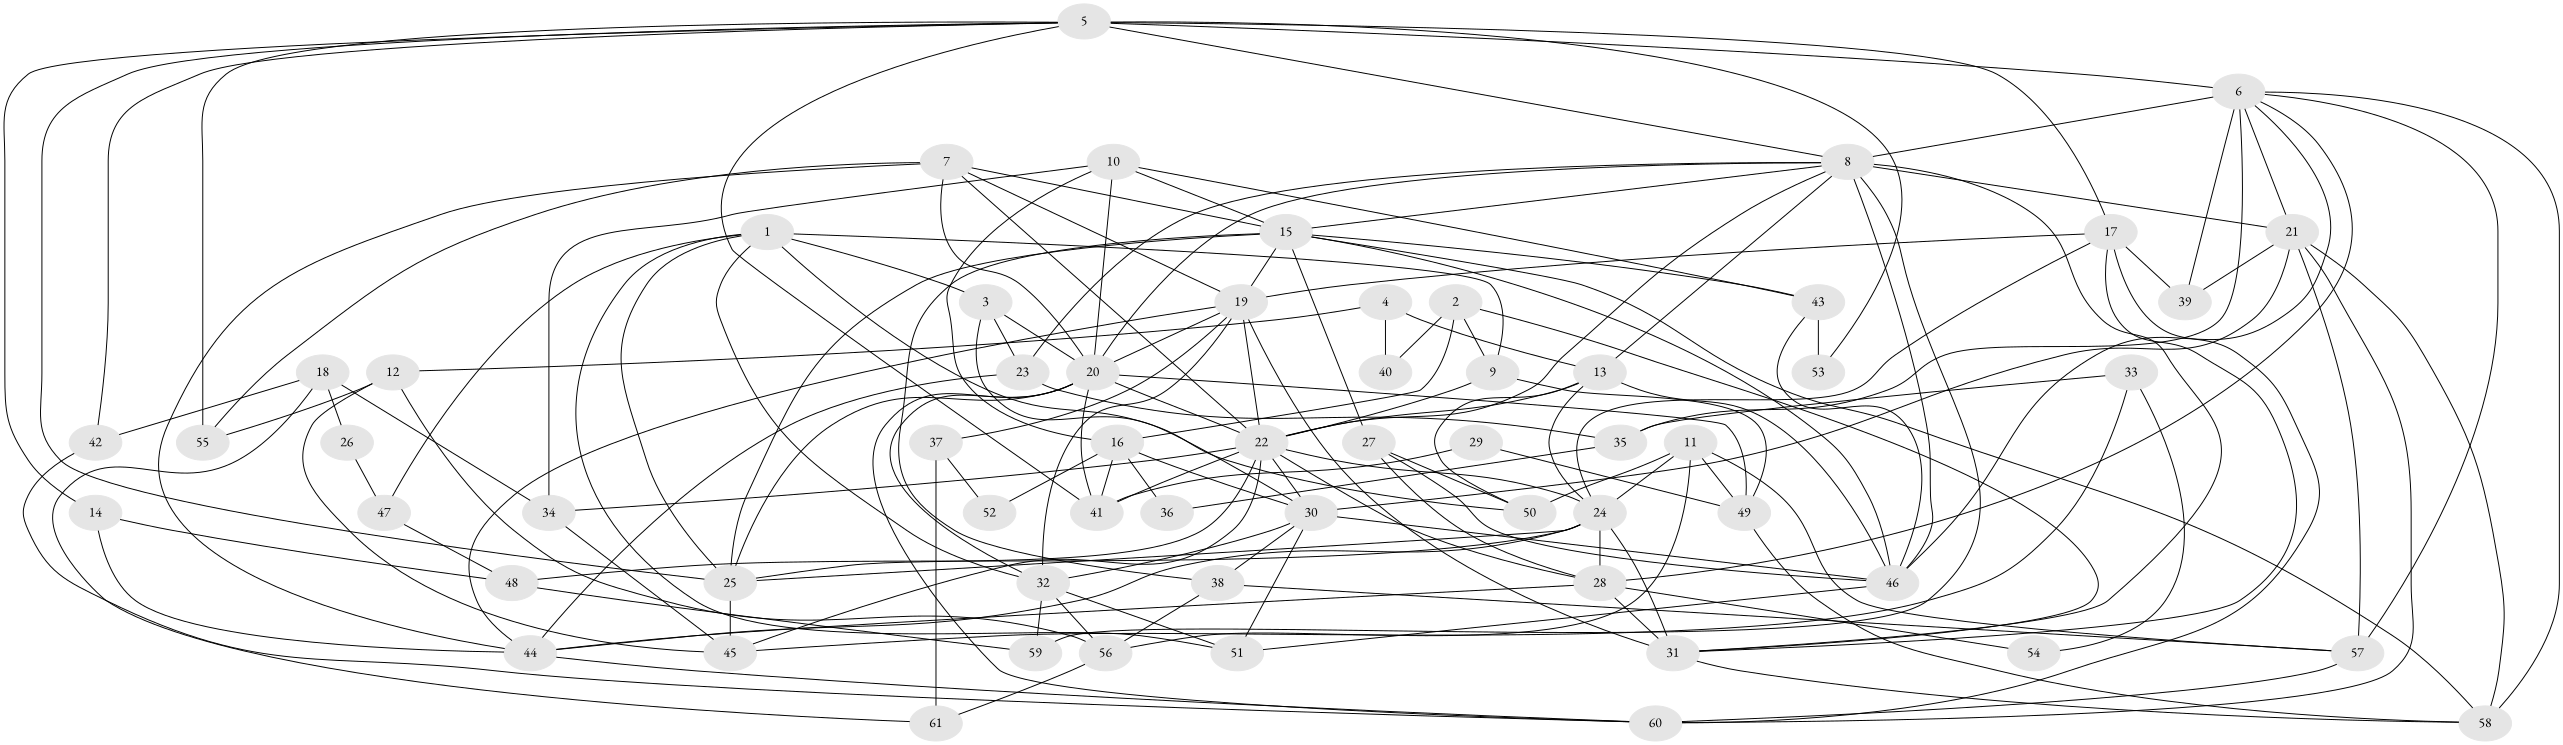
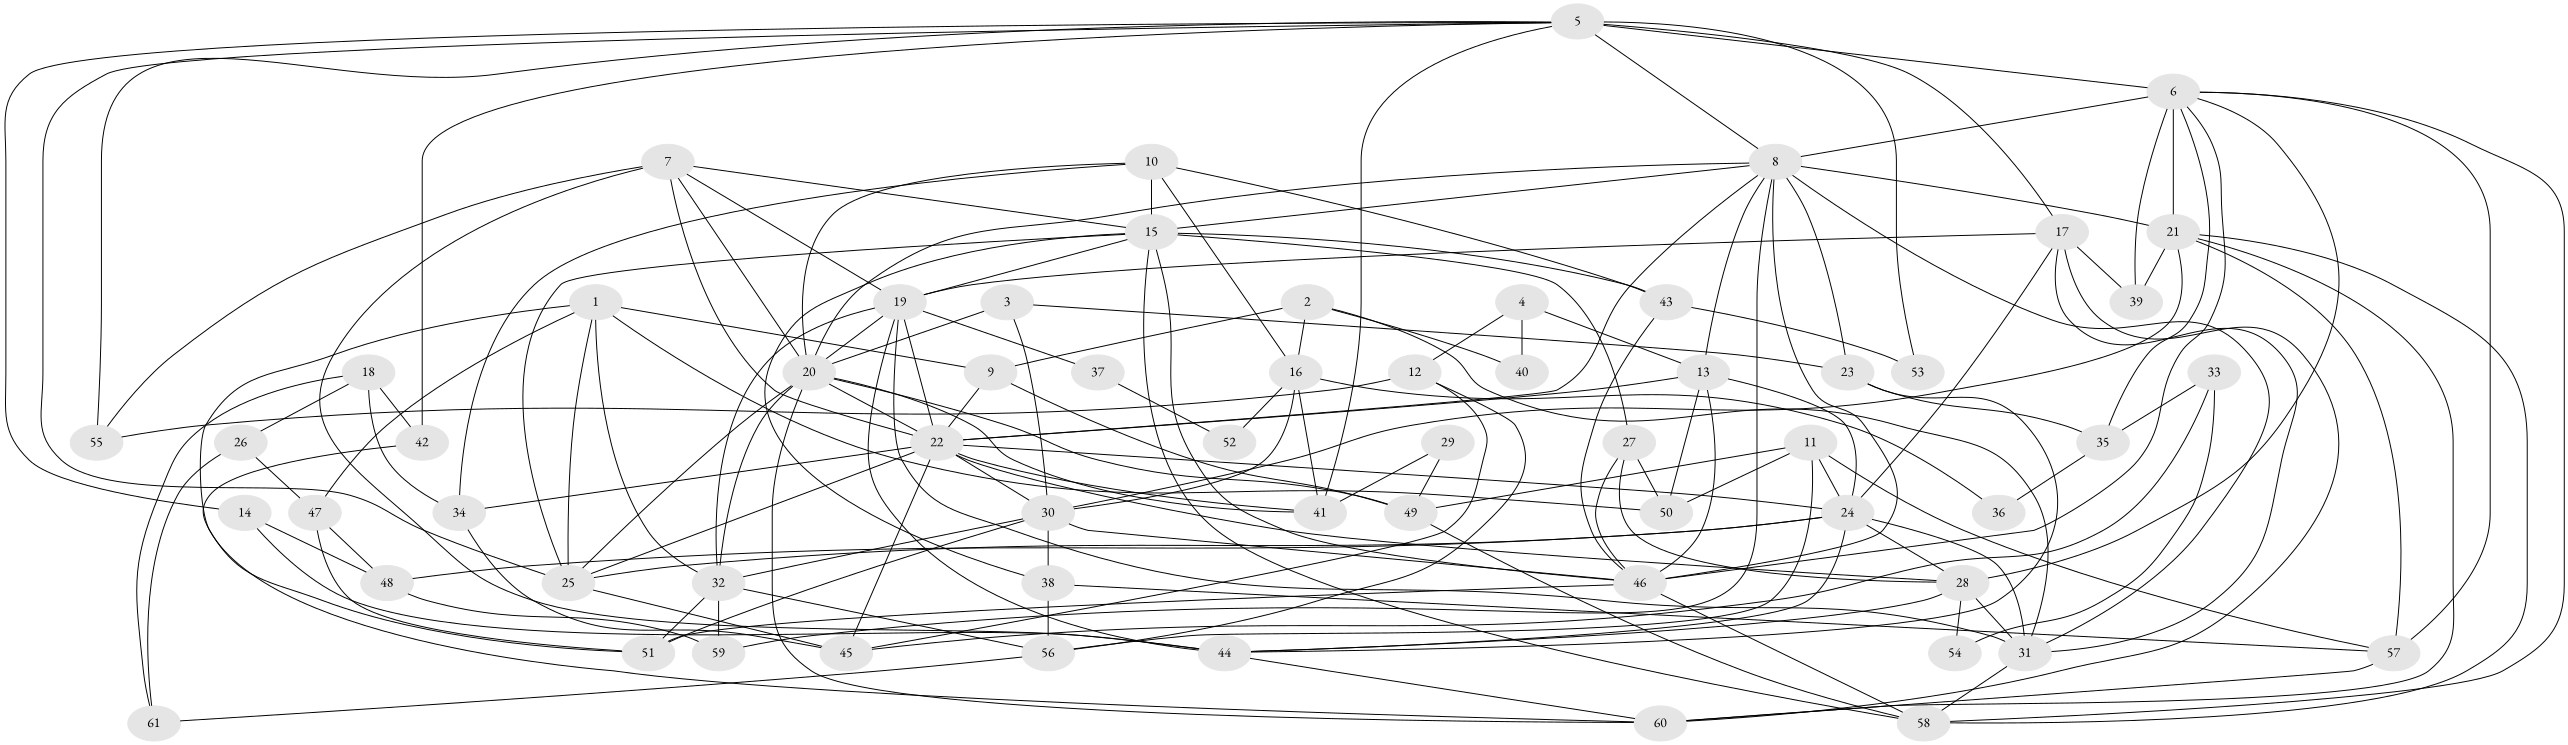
(879, 263) -> none
(936, 577) -> (154, 569)
none -> (445, 631)
none -> (1782, 653)
